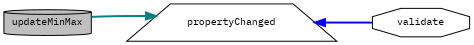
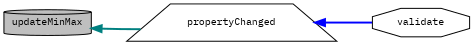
(119, 16) -> (121, 29)
